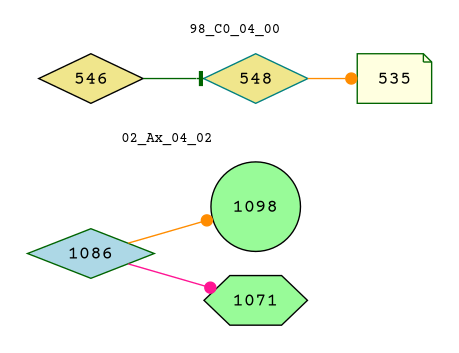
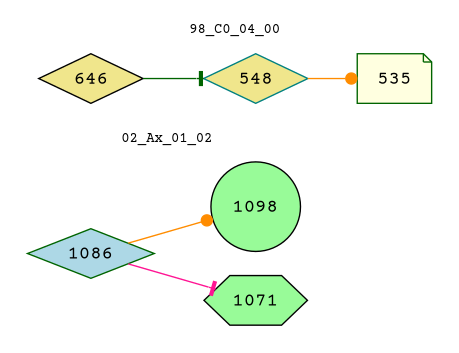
(91, 79) -> (91, 79)
(167, 138) -> (167, 138)
(168, 276) -> (168, 276)
